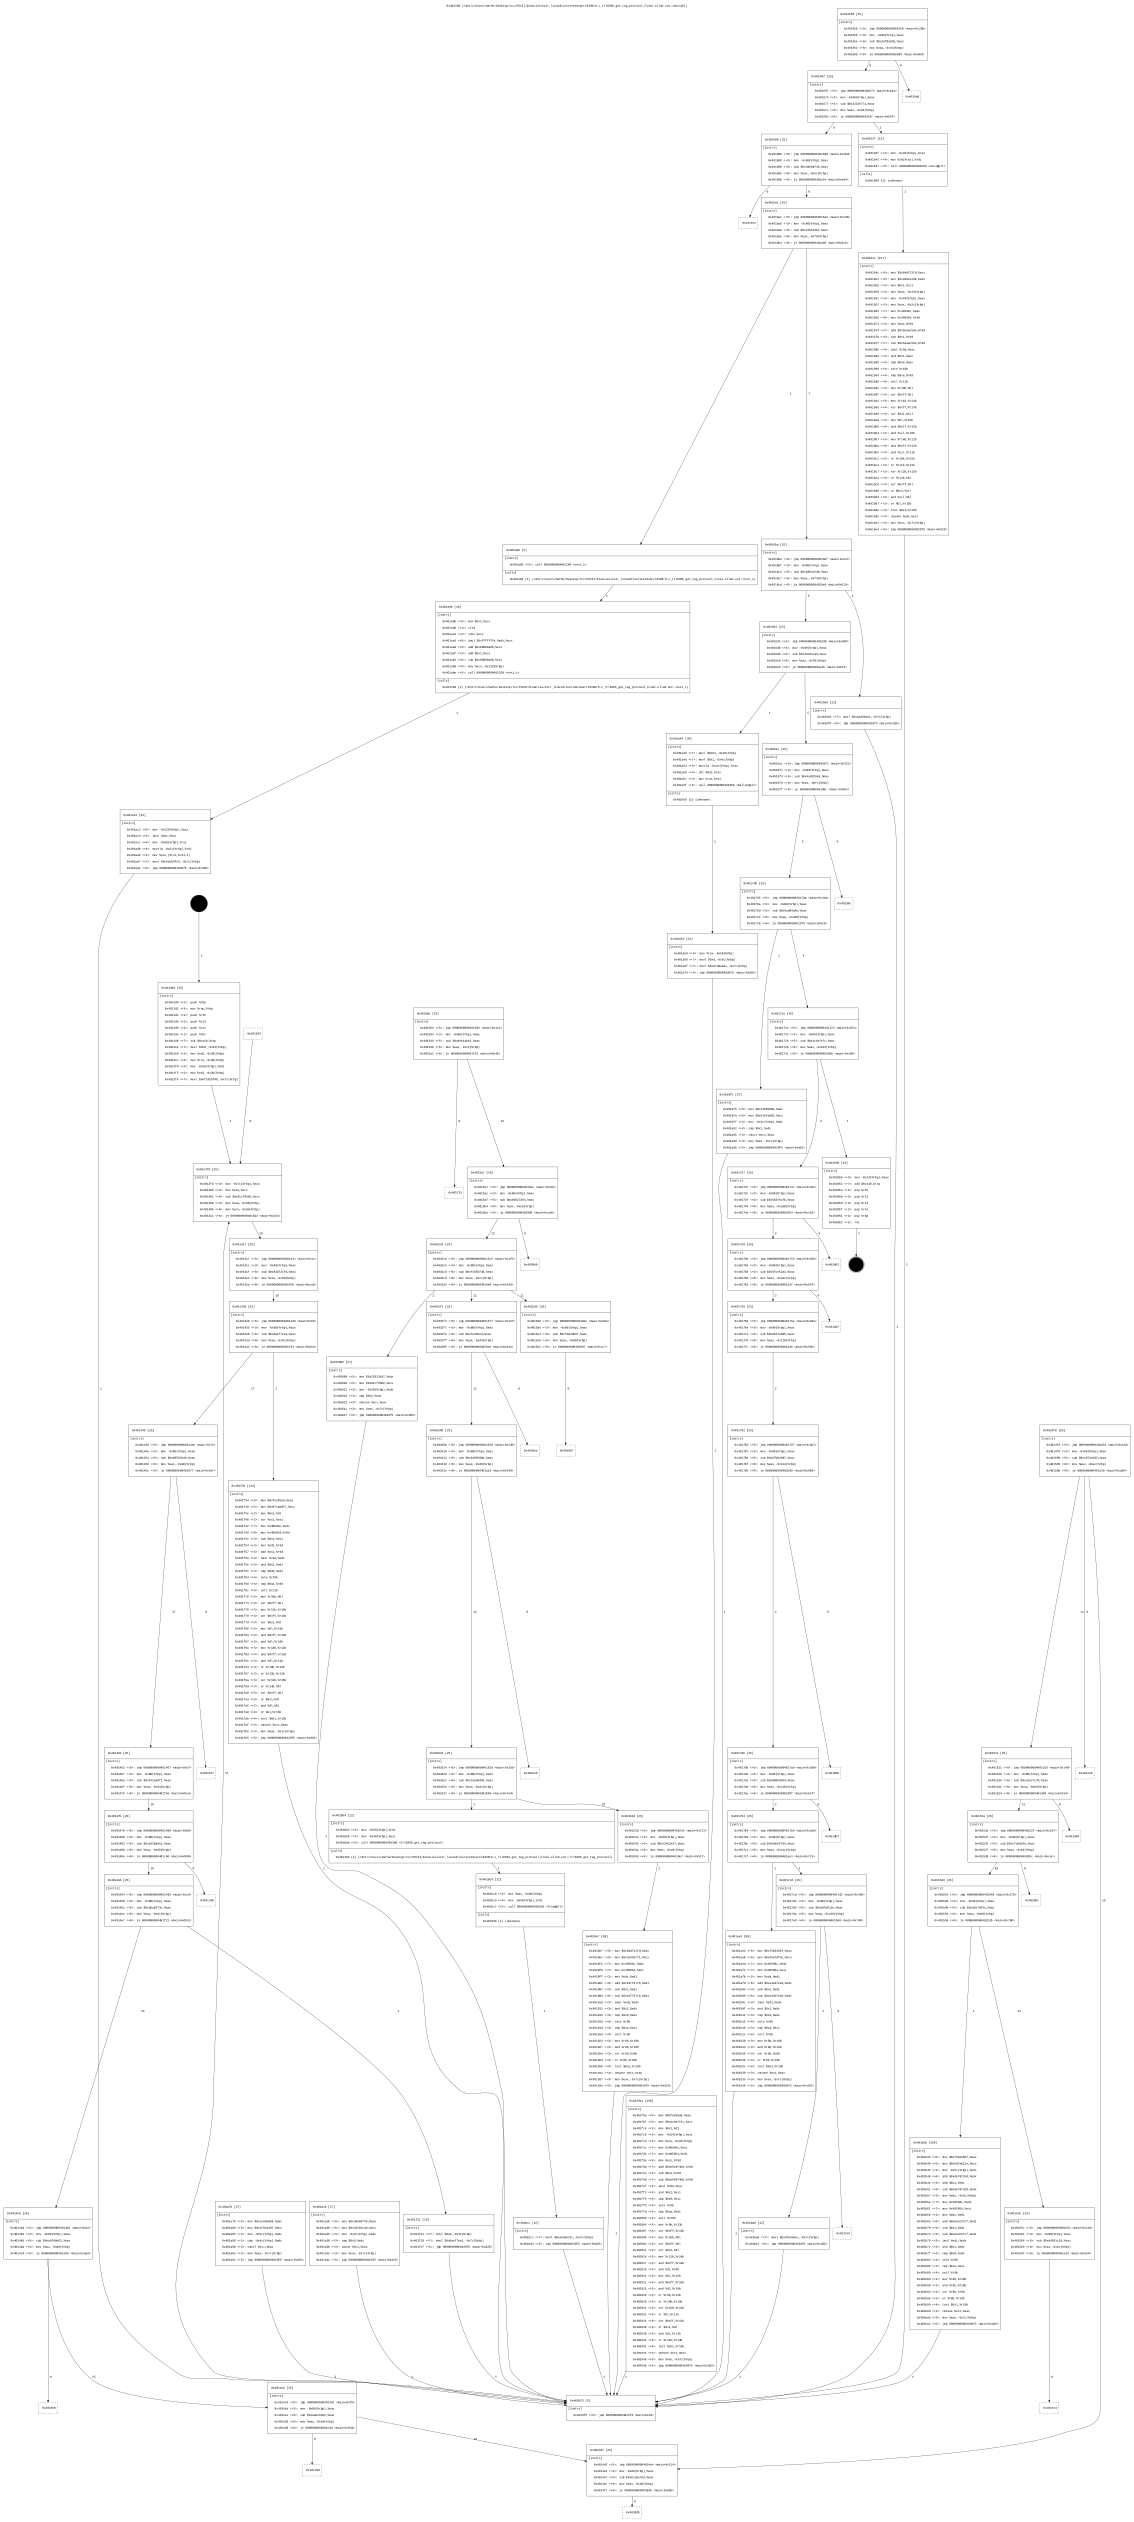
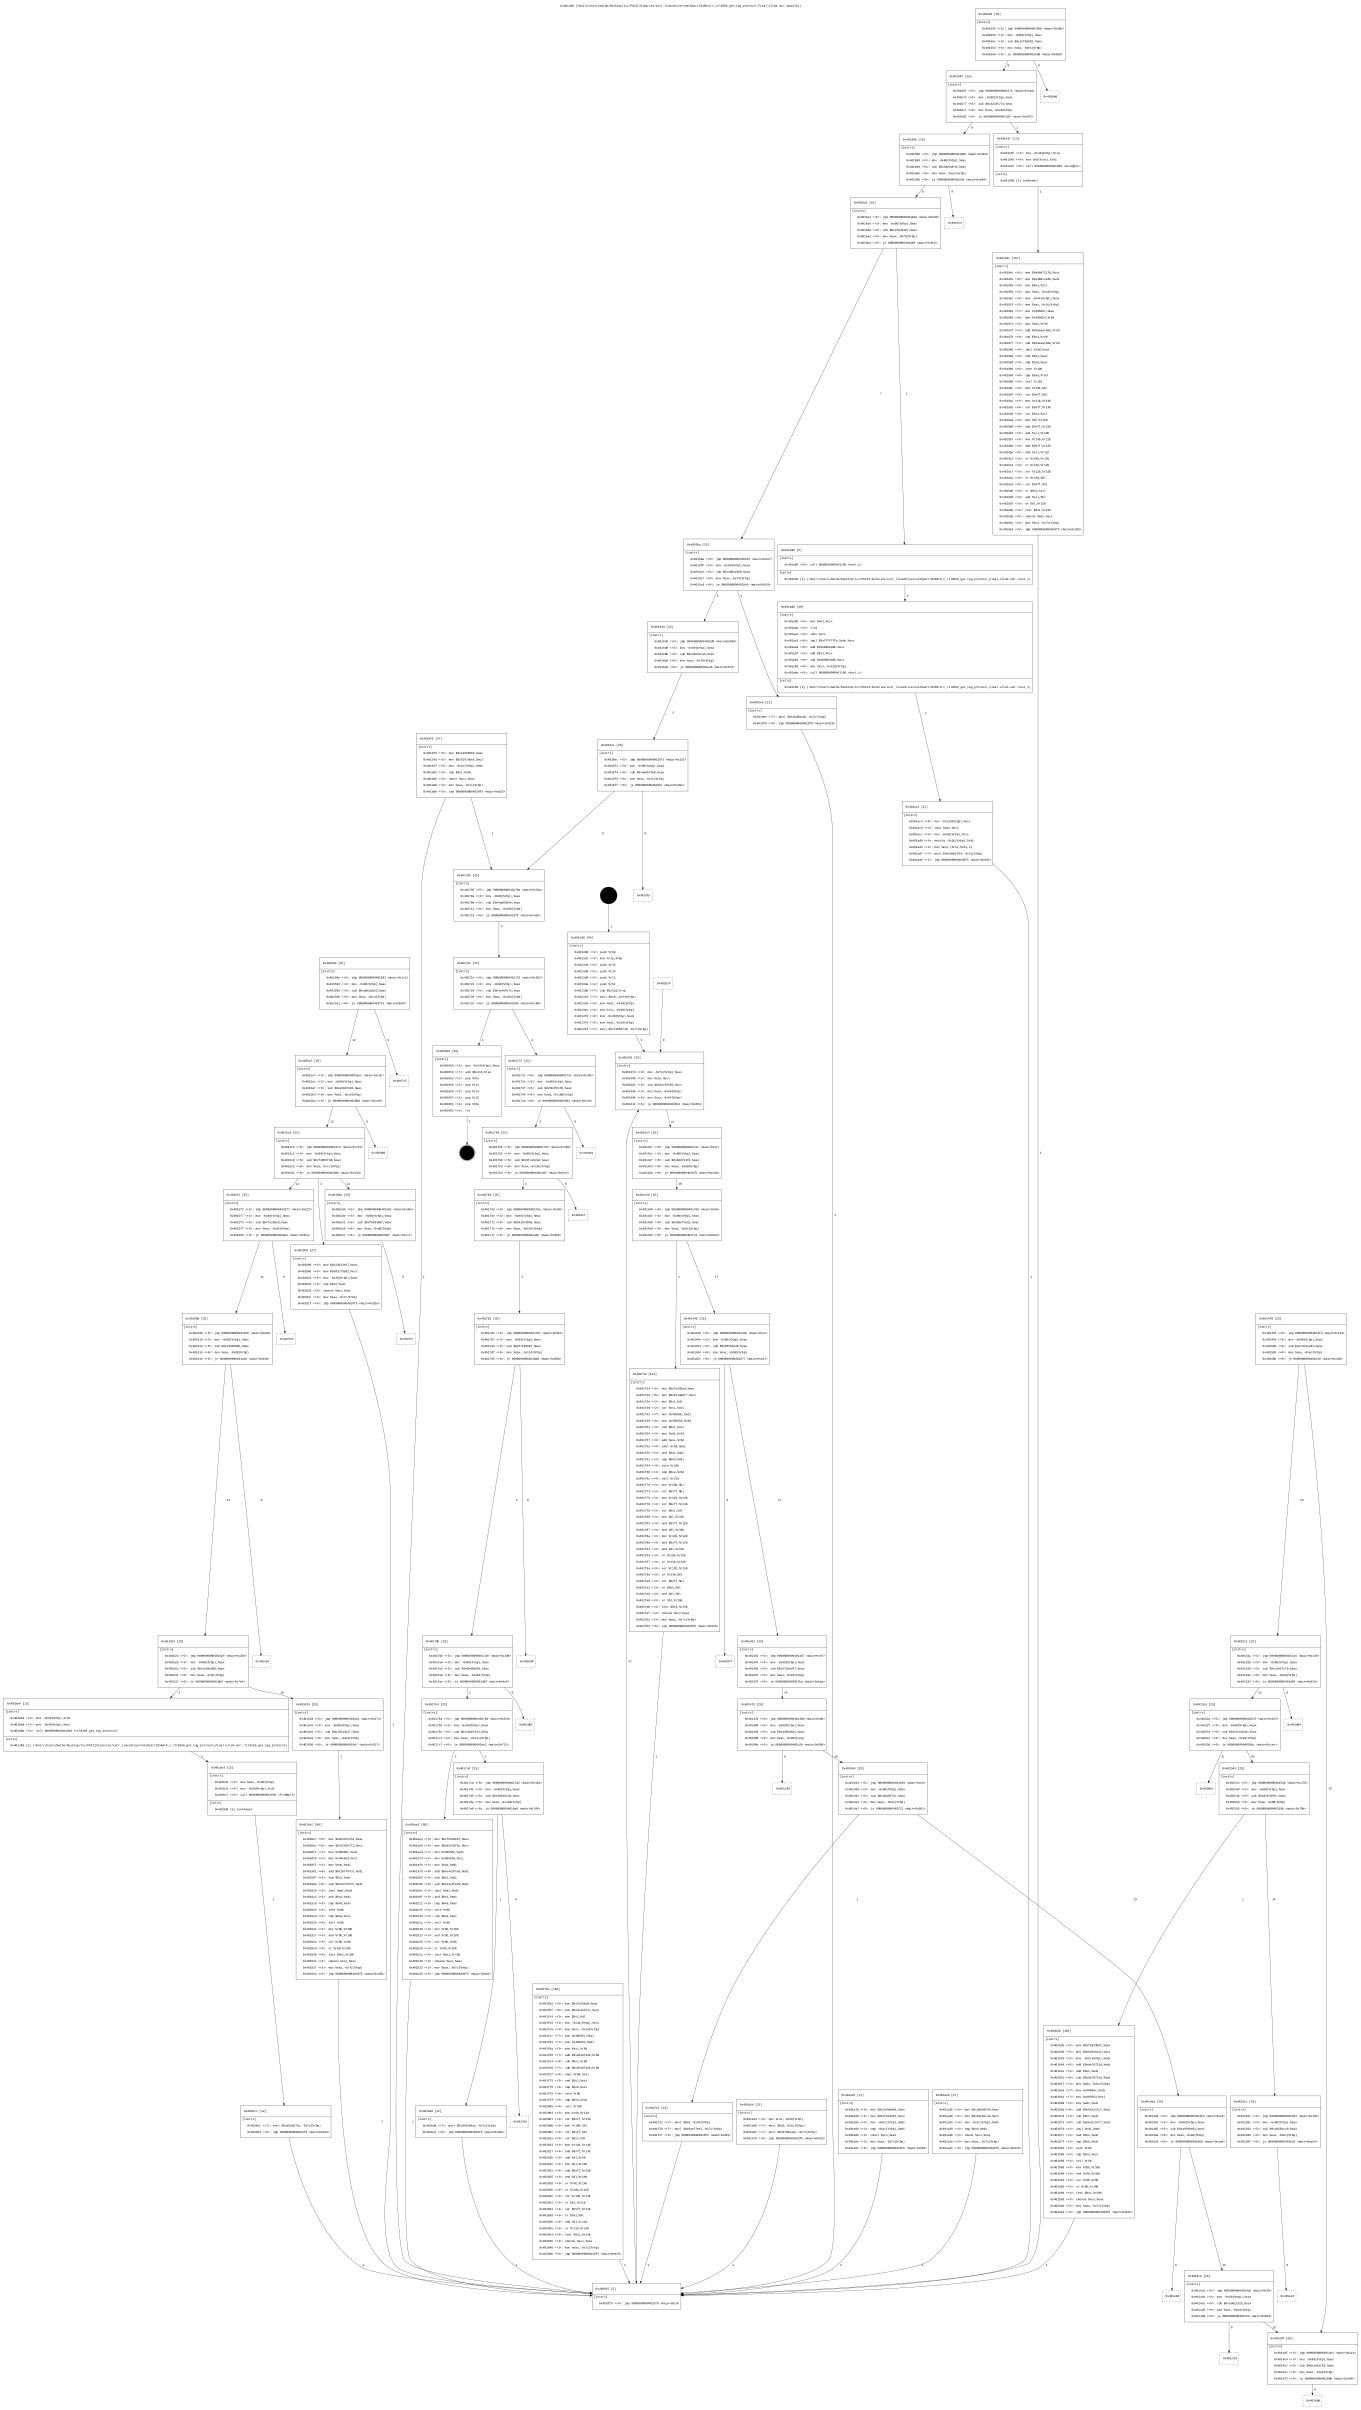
(712, 769) -> none
(763, 1007) -> (481, 833)
(1085, 1773) -> none
